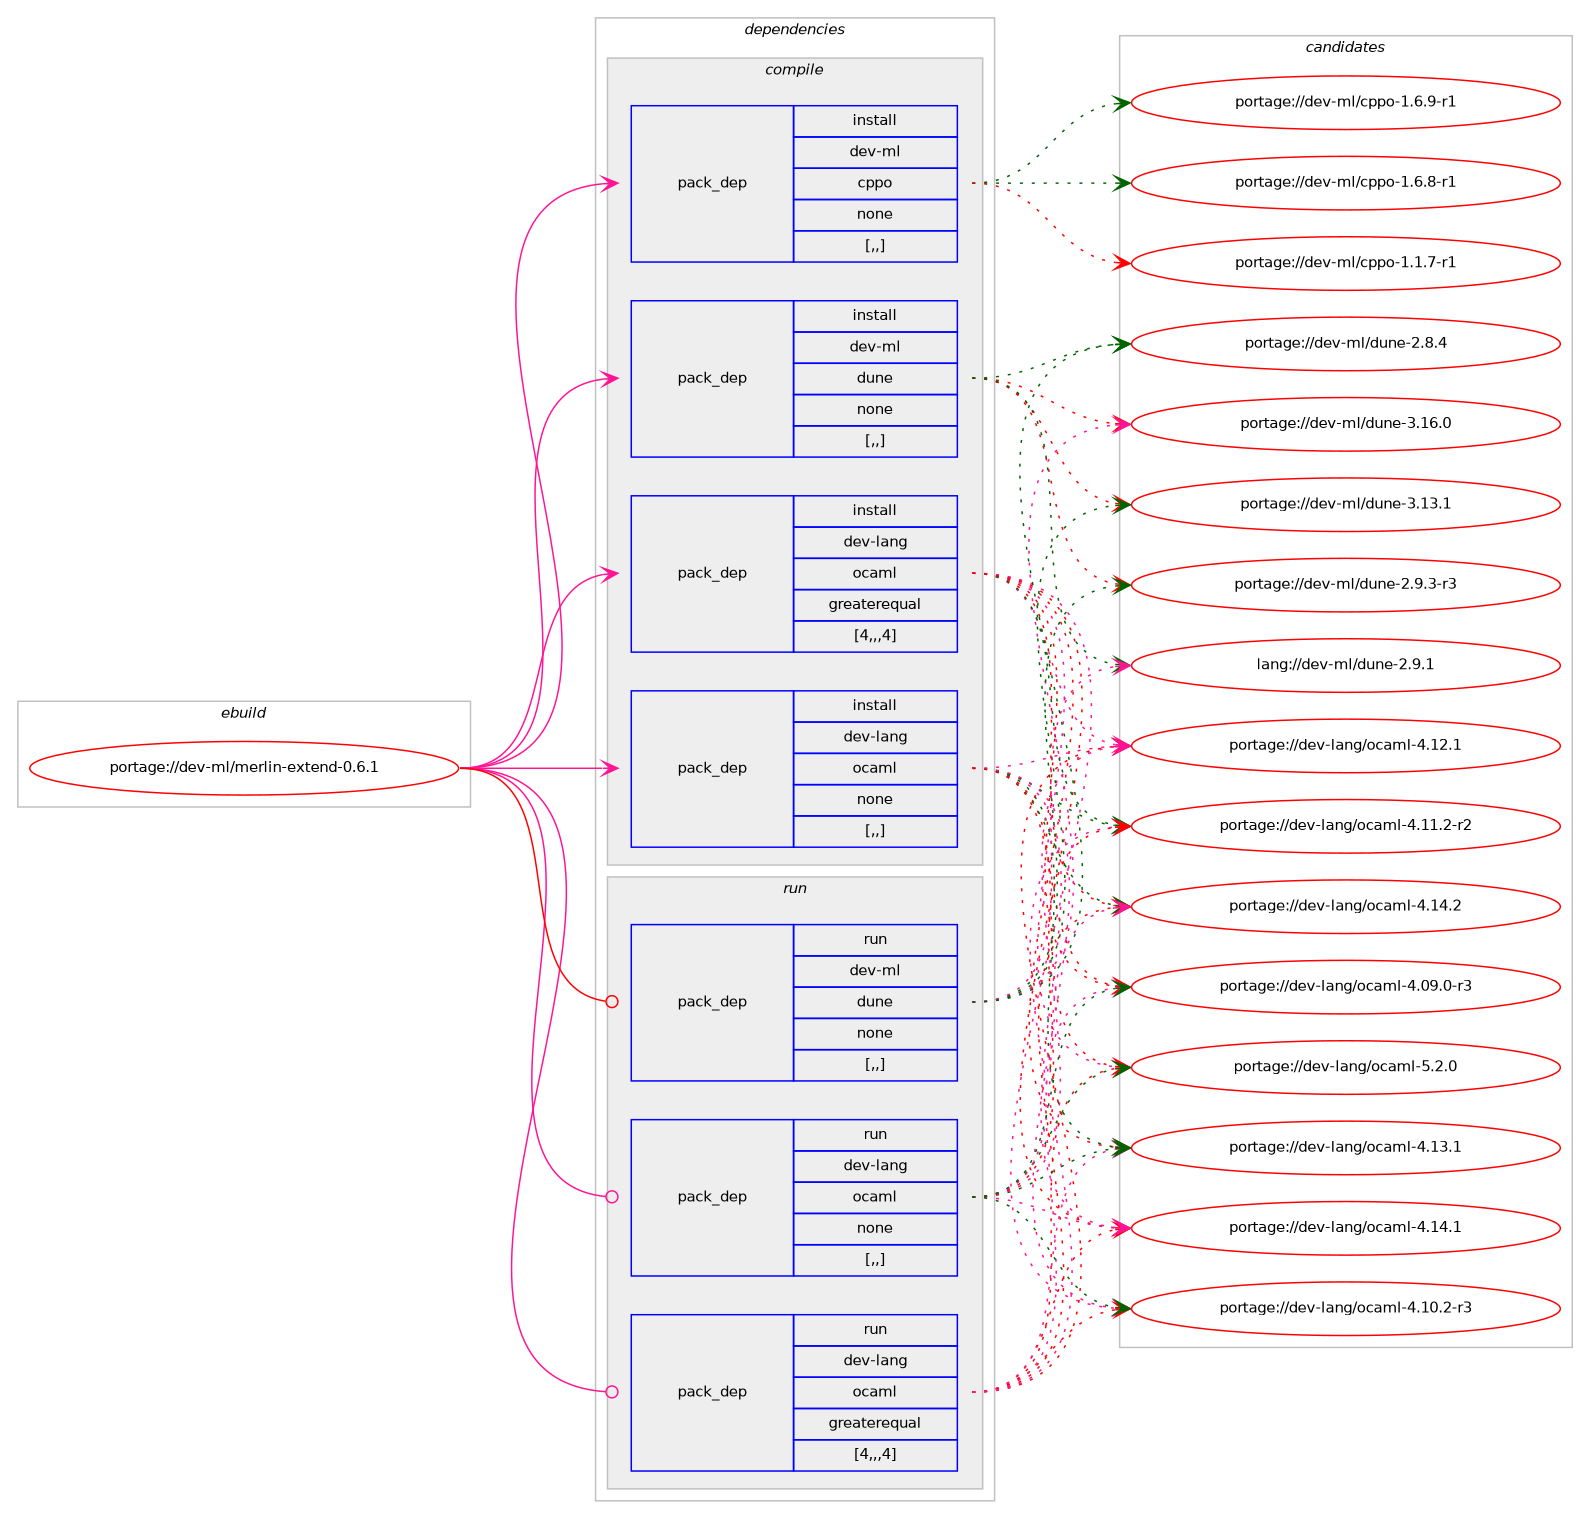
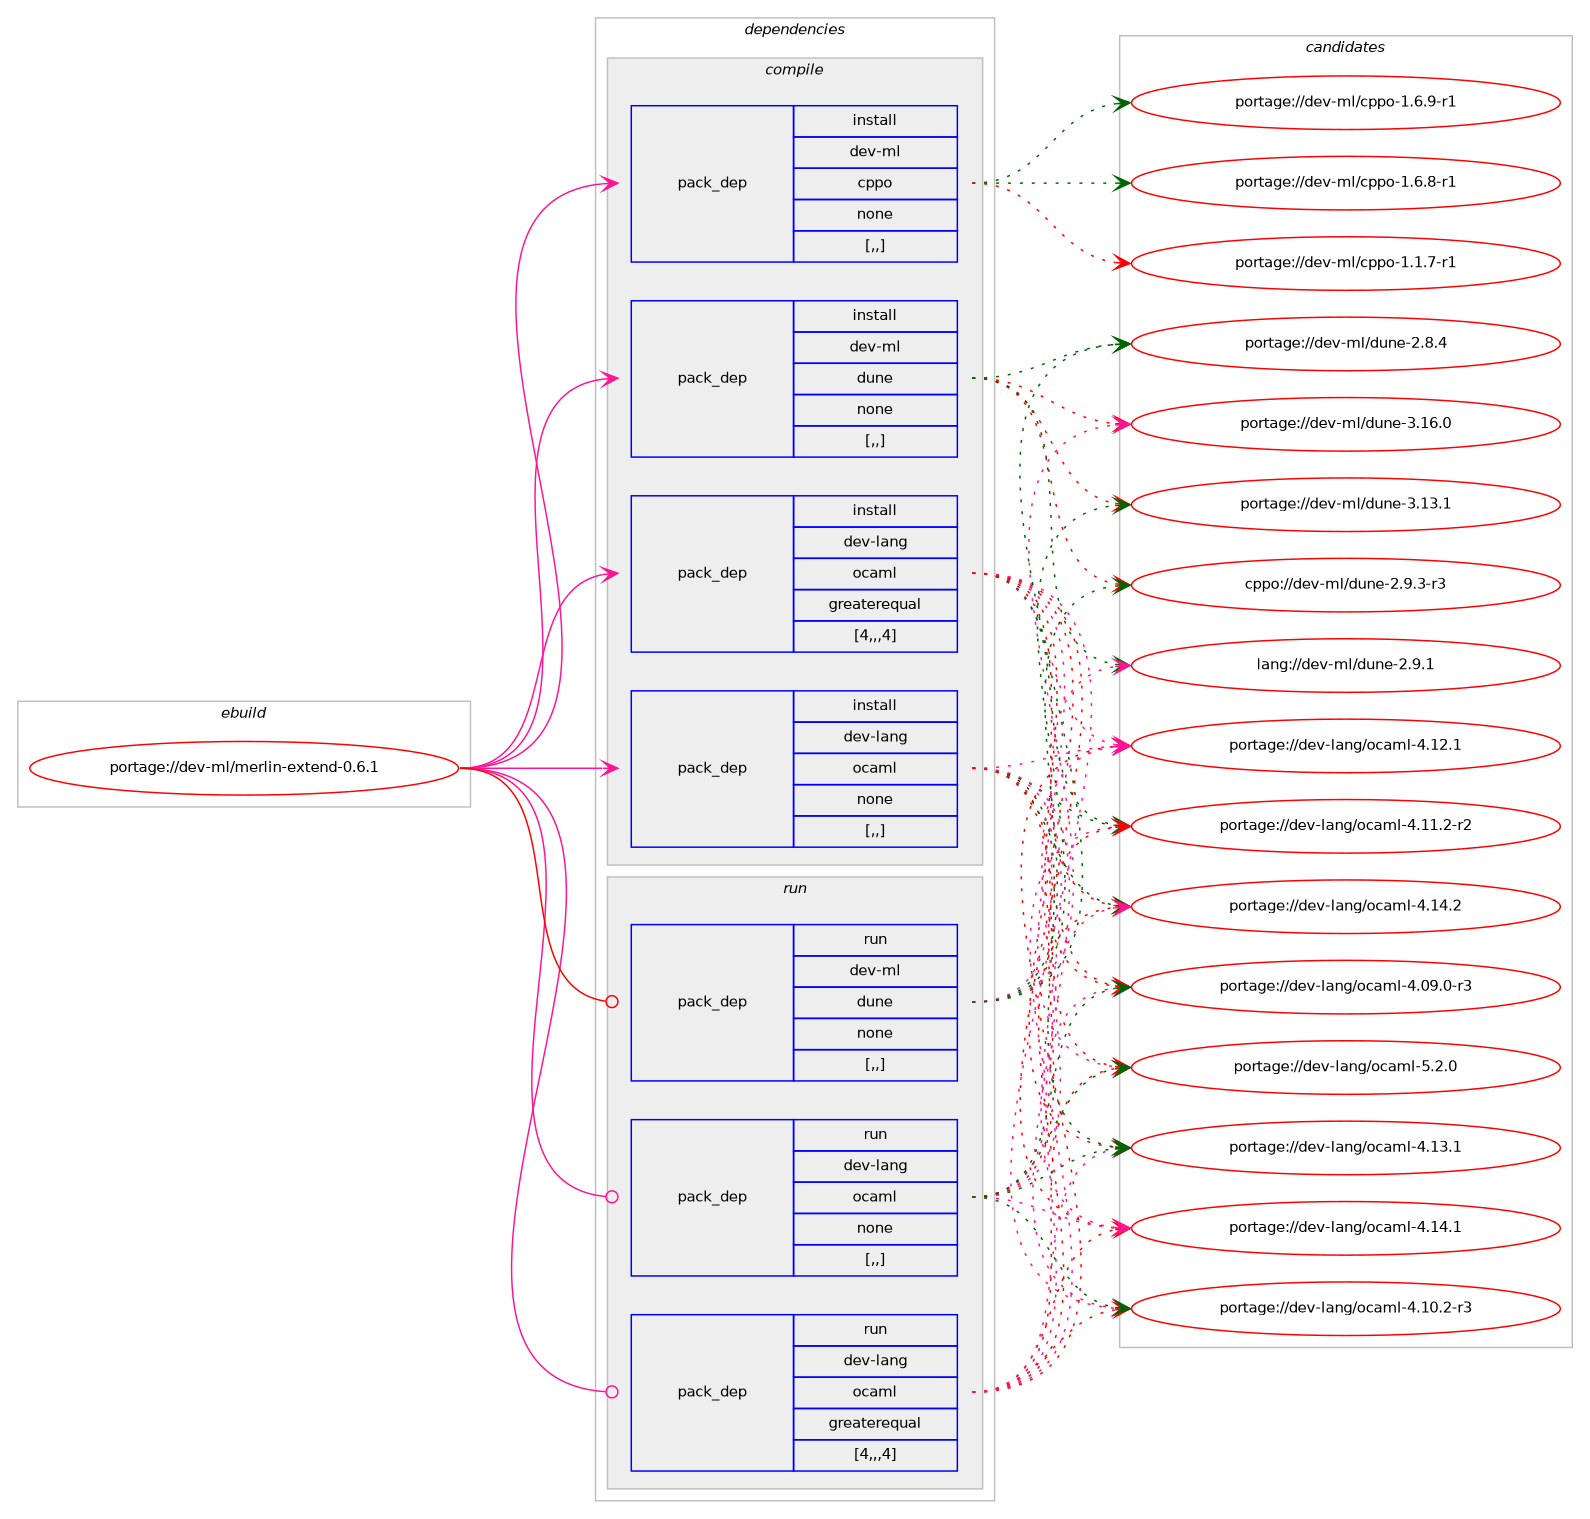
(1346, 585) -> (1346, 585)
